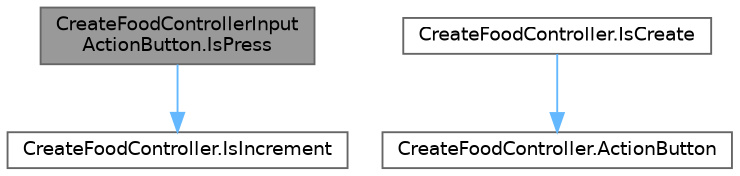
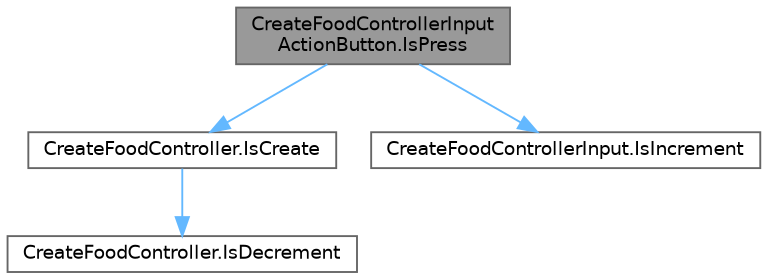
none -> (277, 93)
(178, 150) -> (566, 150)
(557, 150) -> (182, 254)
